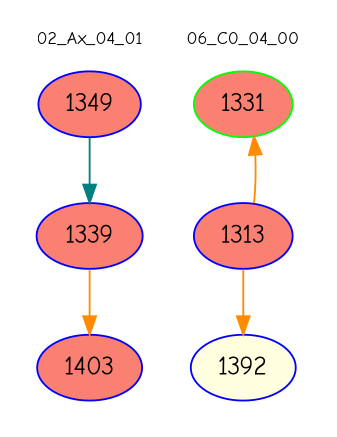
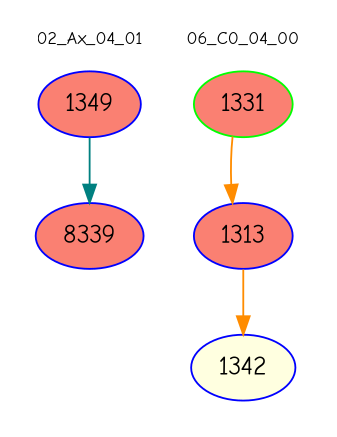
(256, 179) -> (231, 161)
(90, 236) -> (90, 236)
(90, 368) -> none
(243, 368) -> (243, 368)
